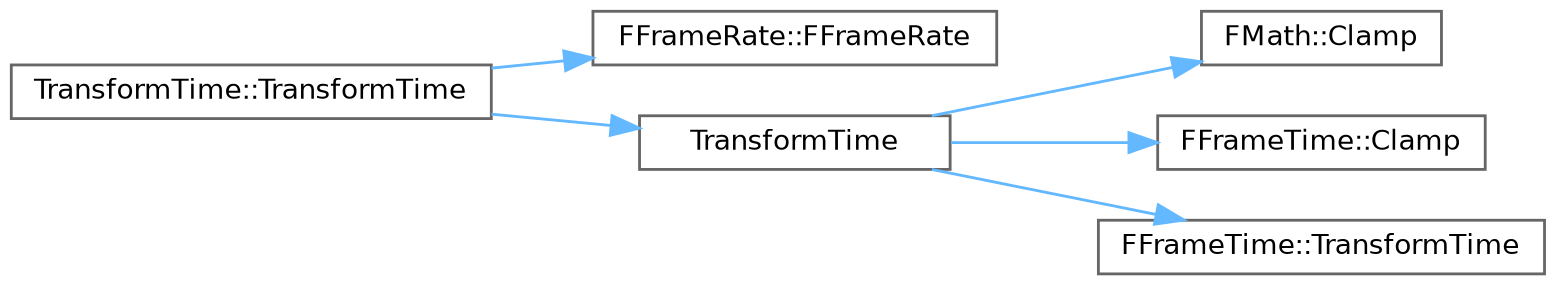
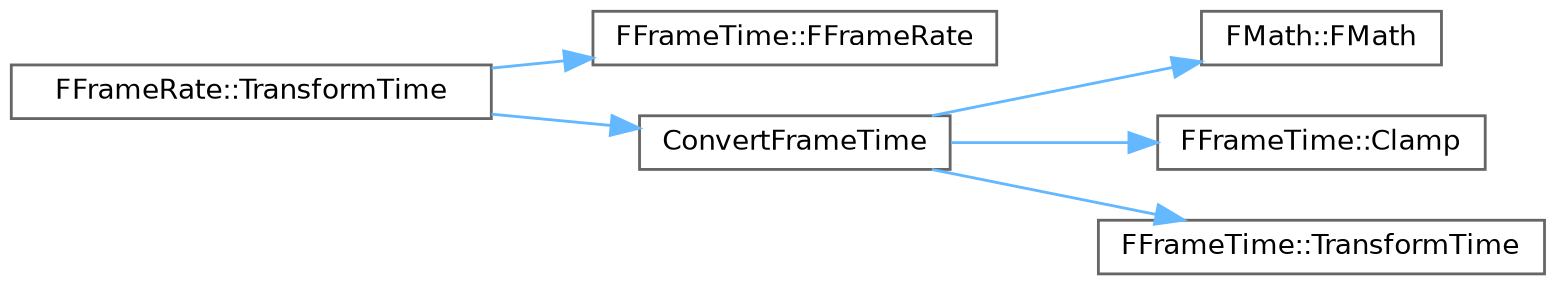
(795, 38) -> (795, 38)
(1321, 38) -> (1321, 38)
(251, 92) -> (251, 92)
(795, 143) -> (795, 143)
